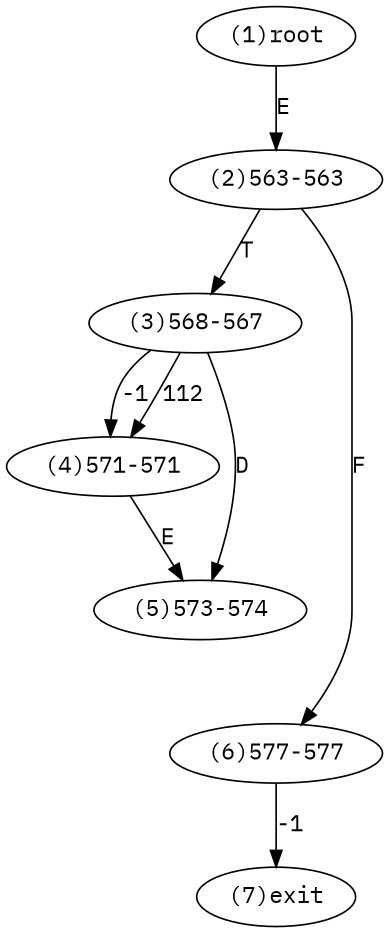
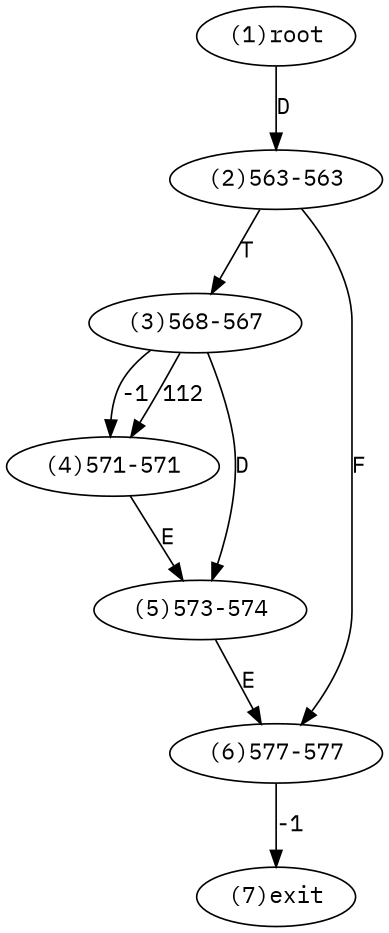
(284, 108) -> (284, 108)
none -> (234, 675)
